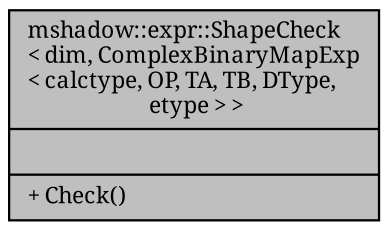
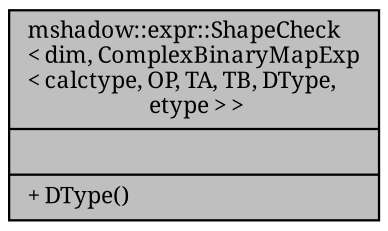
(78, 196) -> (80, 196)
